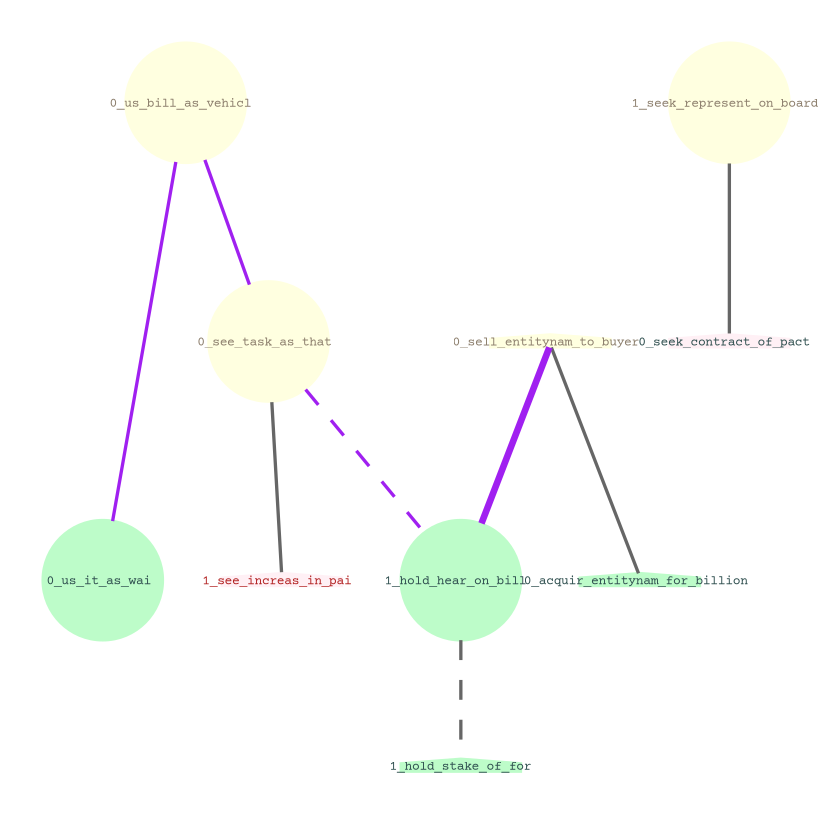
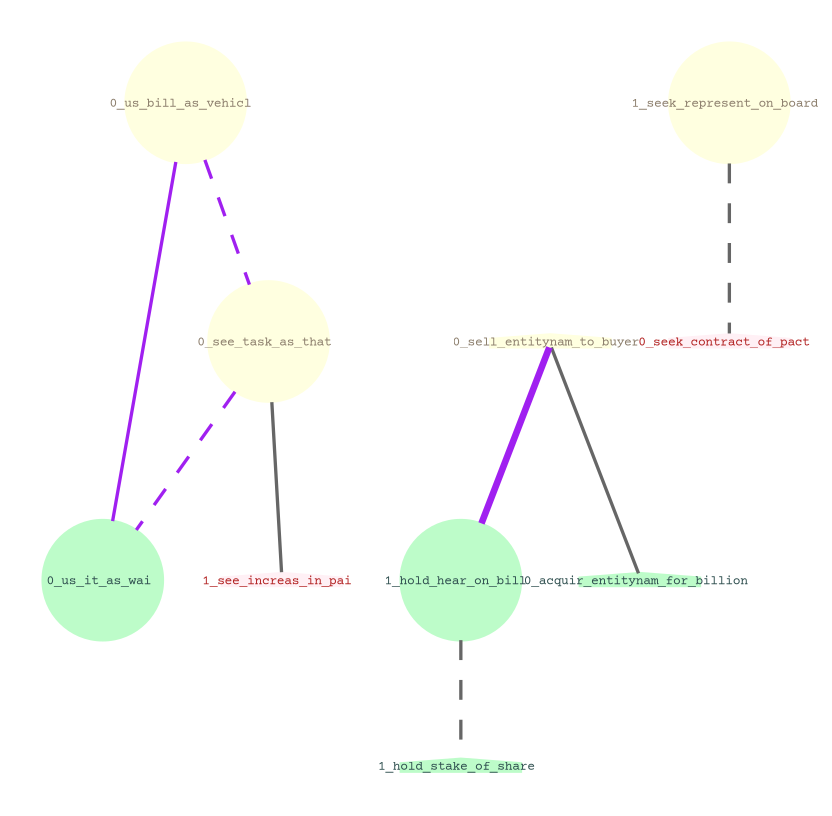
(227, 222) -> (227, 222)
(729, 248) -> (729, 248)
(729, 341) -> (729, 341)
(365, 461) -> (186, 461)
(461, 766) -> (461, 766)
